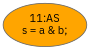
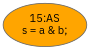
(45, 25) -> (45, 25)
